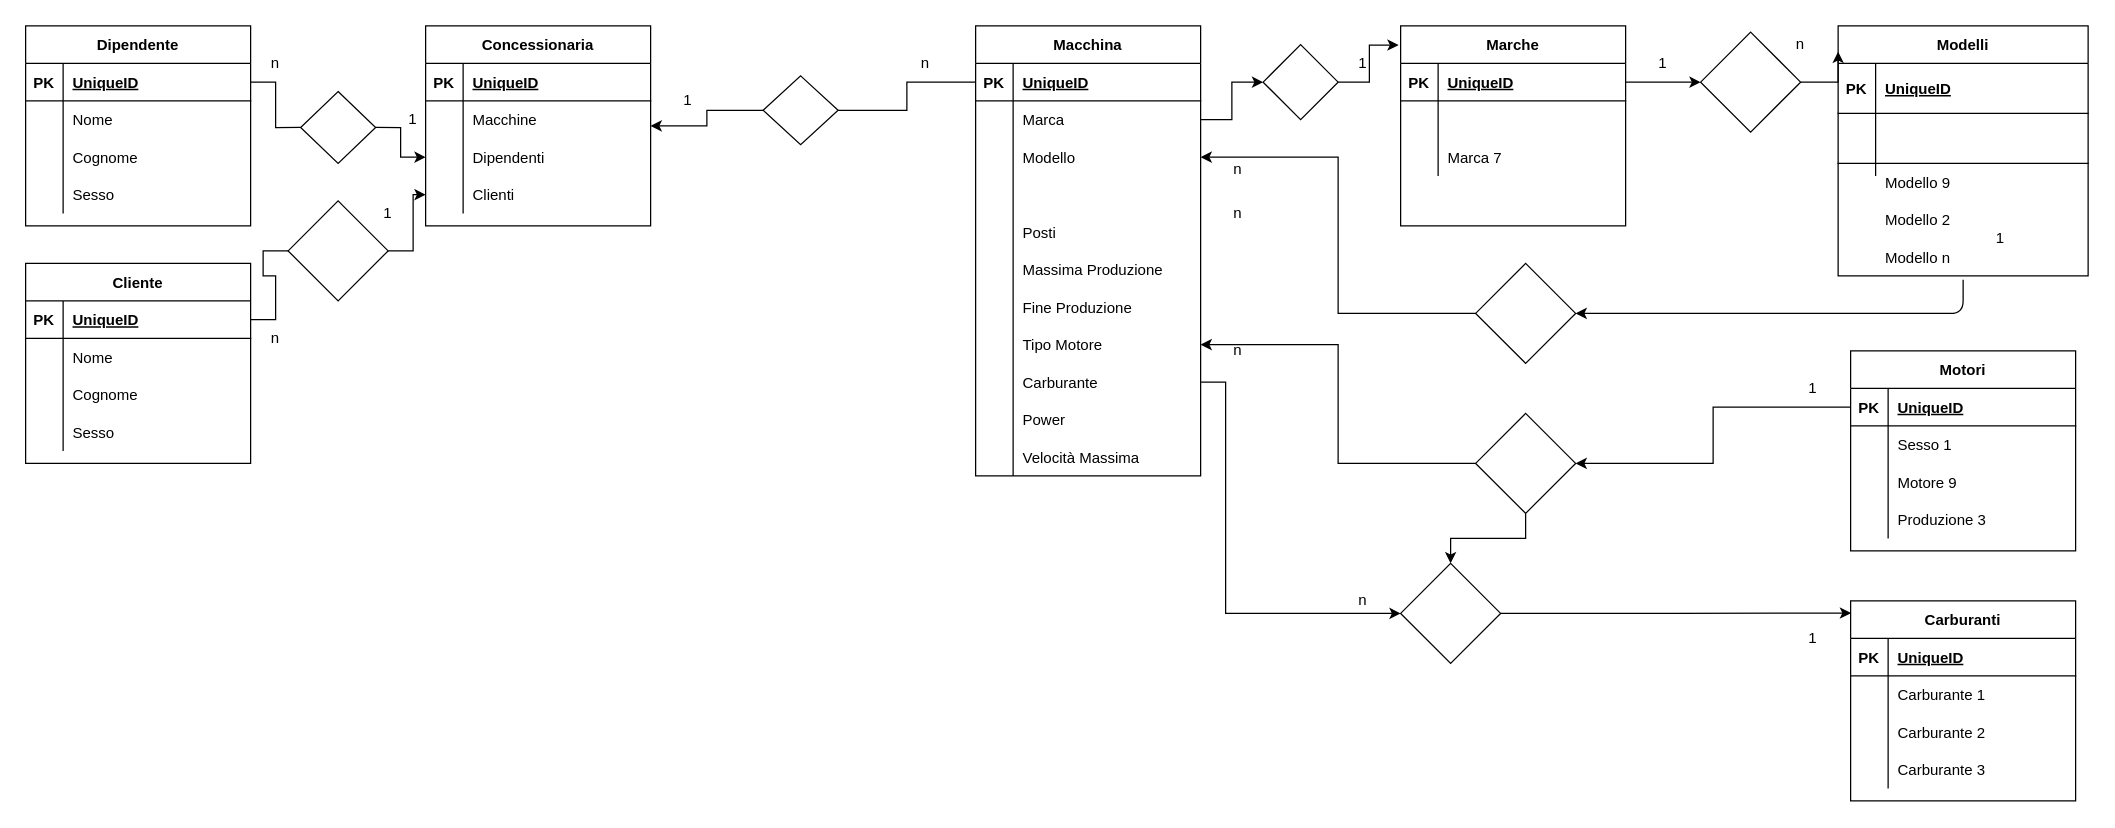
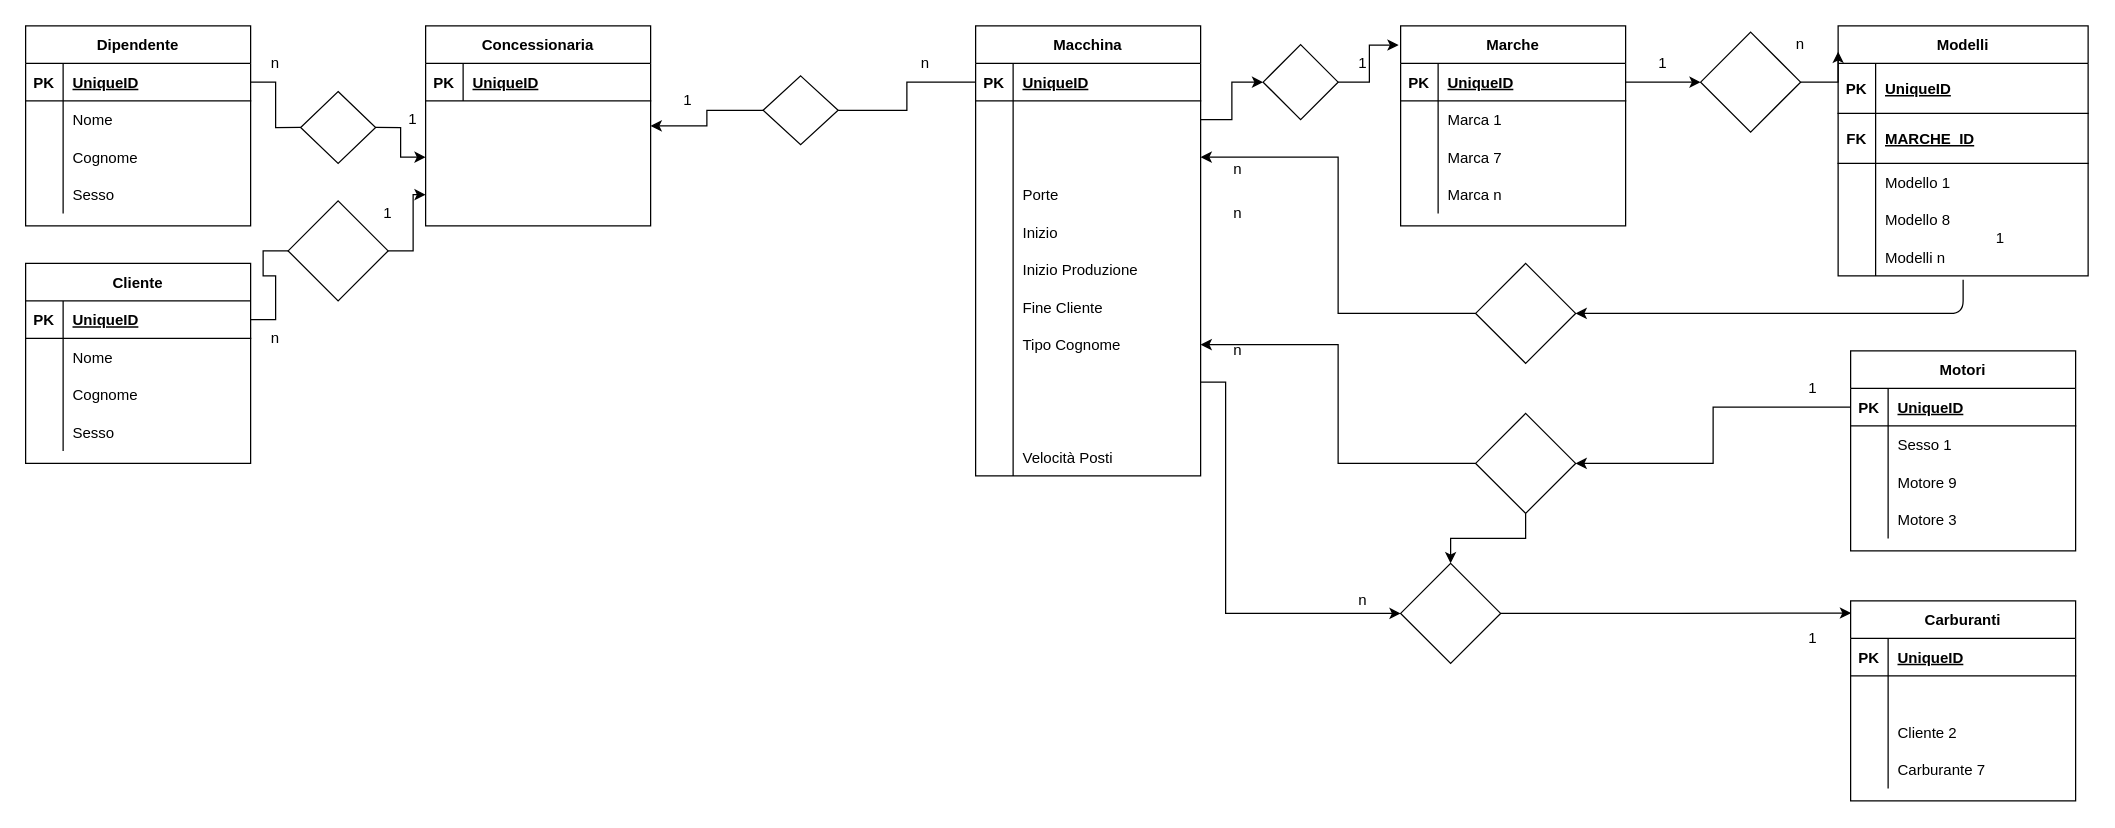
(557, 119) -> none
(1107, 119) -> none
none -> (1532, 119)
none -> (1857, 138)
none -> (1982, 138)
(557, 157) -> none
(1107, 157) -> none
(1917, 183) -> (1917, 183)
(557, 194) -> none
none -> (1107, 194)
none -> (1532, 194)
(1917, 220) -> (1917, 220)
(1042, 233) -> (1044, 233)
(1917, 258) -> (1915, 258)
(1092, 270) -> (1086, 270)
(1080, 308) -> (1065, 308)
(1065, 345) -> (1069, 345)
(1107, 382) -> none
(1107, 419) -> none
(1082, 458) -> (1074, 458)
(1944, 520) -> (1929, 520)
(1982, 694) -> none
(1946, 733) -> (1929, 733)
(1946, 770) -> (1946, 770)
